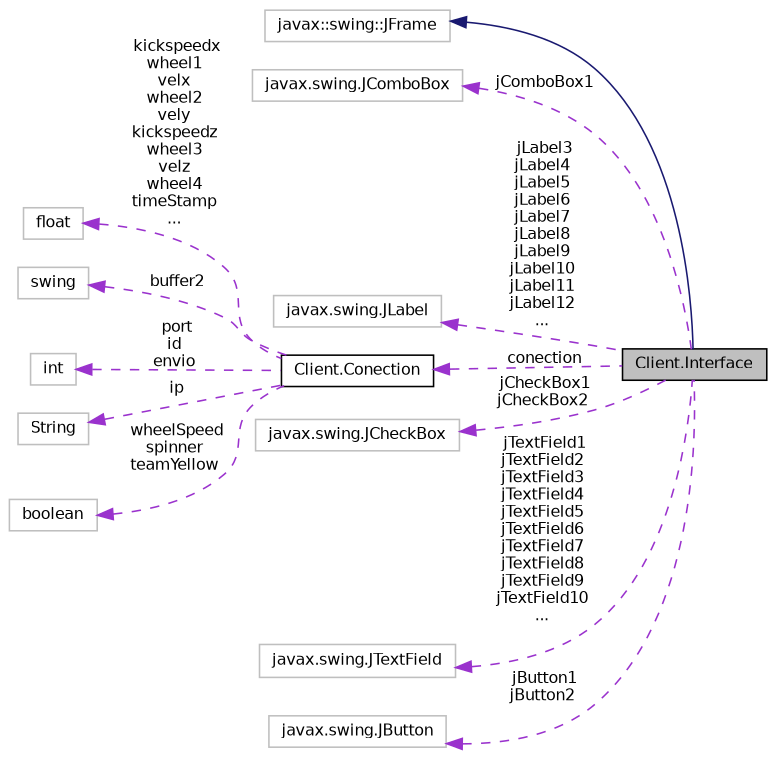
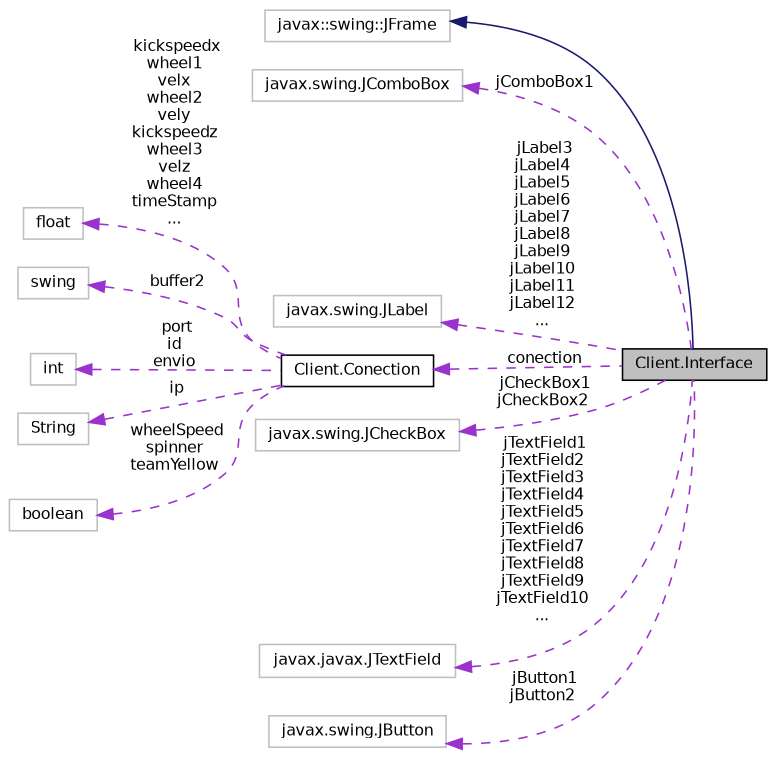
(358, 661) -> (358, 661)
